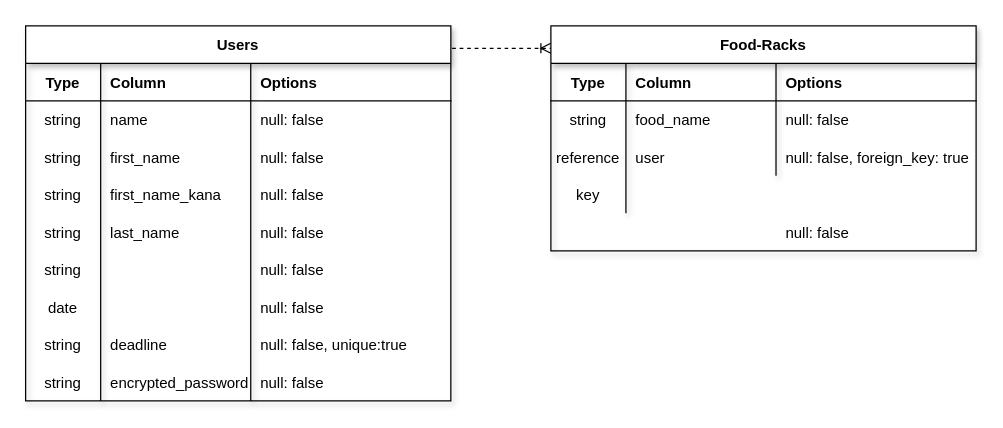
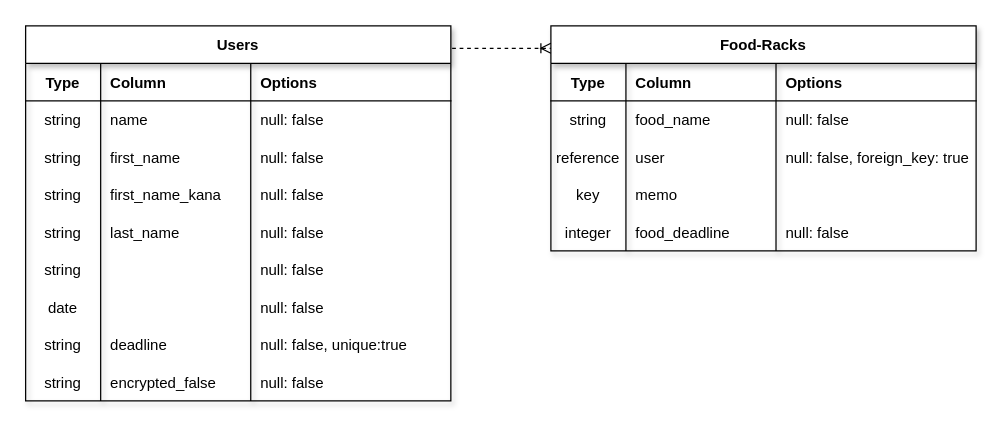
none -> (701, 194)
none -> (588, 232)
none -> (701, 232)
(186, 383) -> (171, 383)
